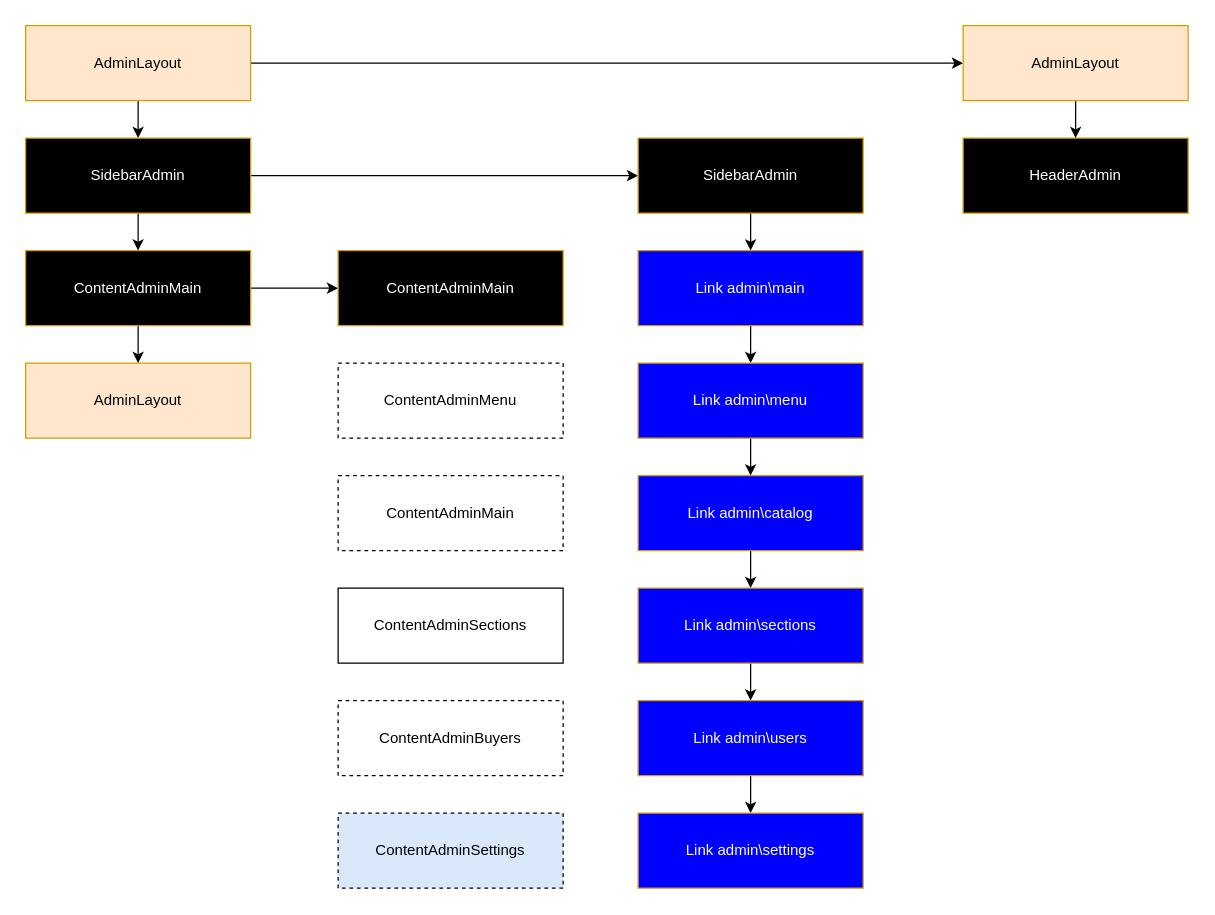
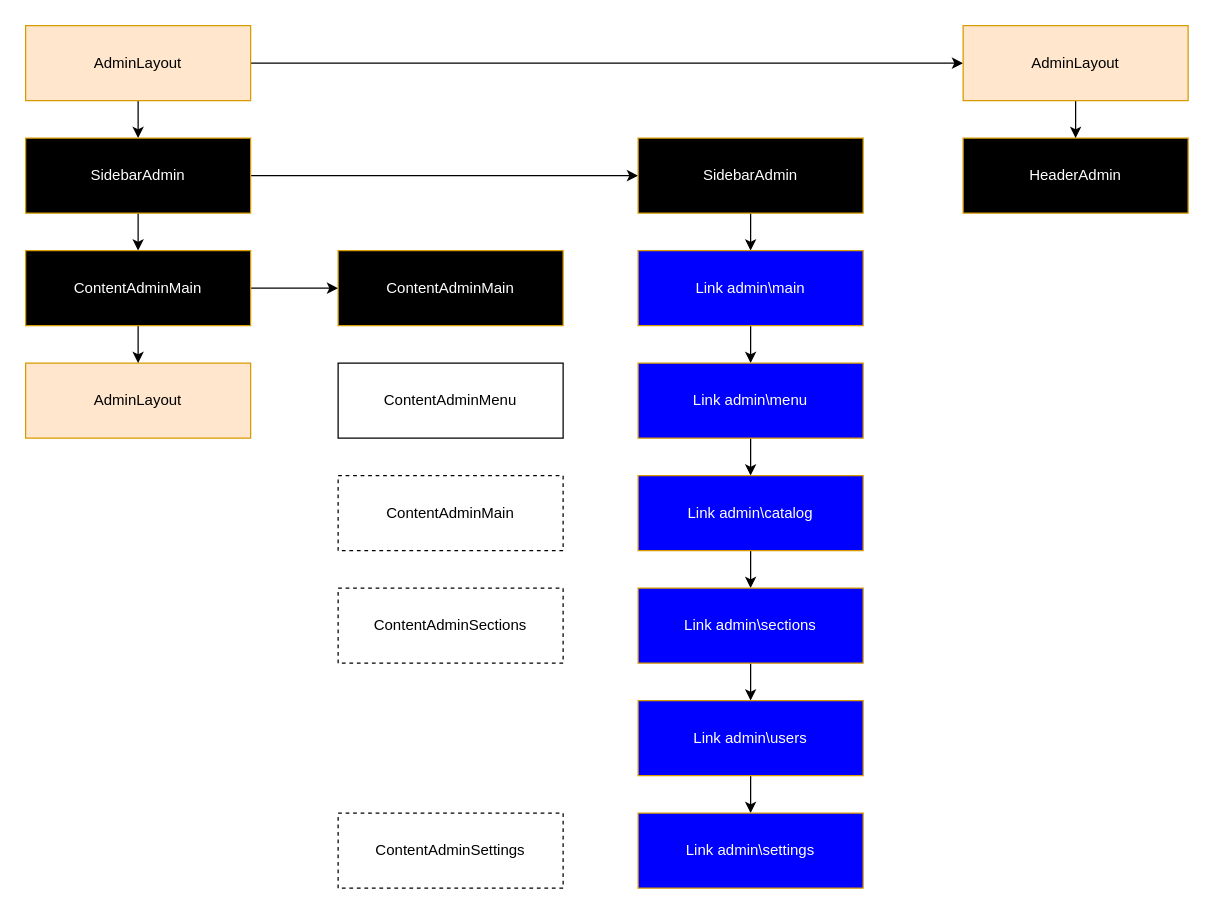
(451, 401) -> (451, 401)
(451, 626) -> (451, 626)
(451, 738) -> none
(451, 851) -> (451, 851)
